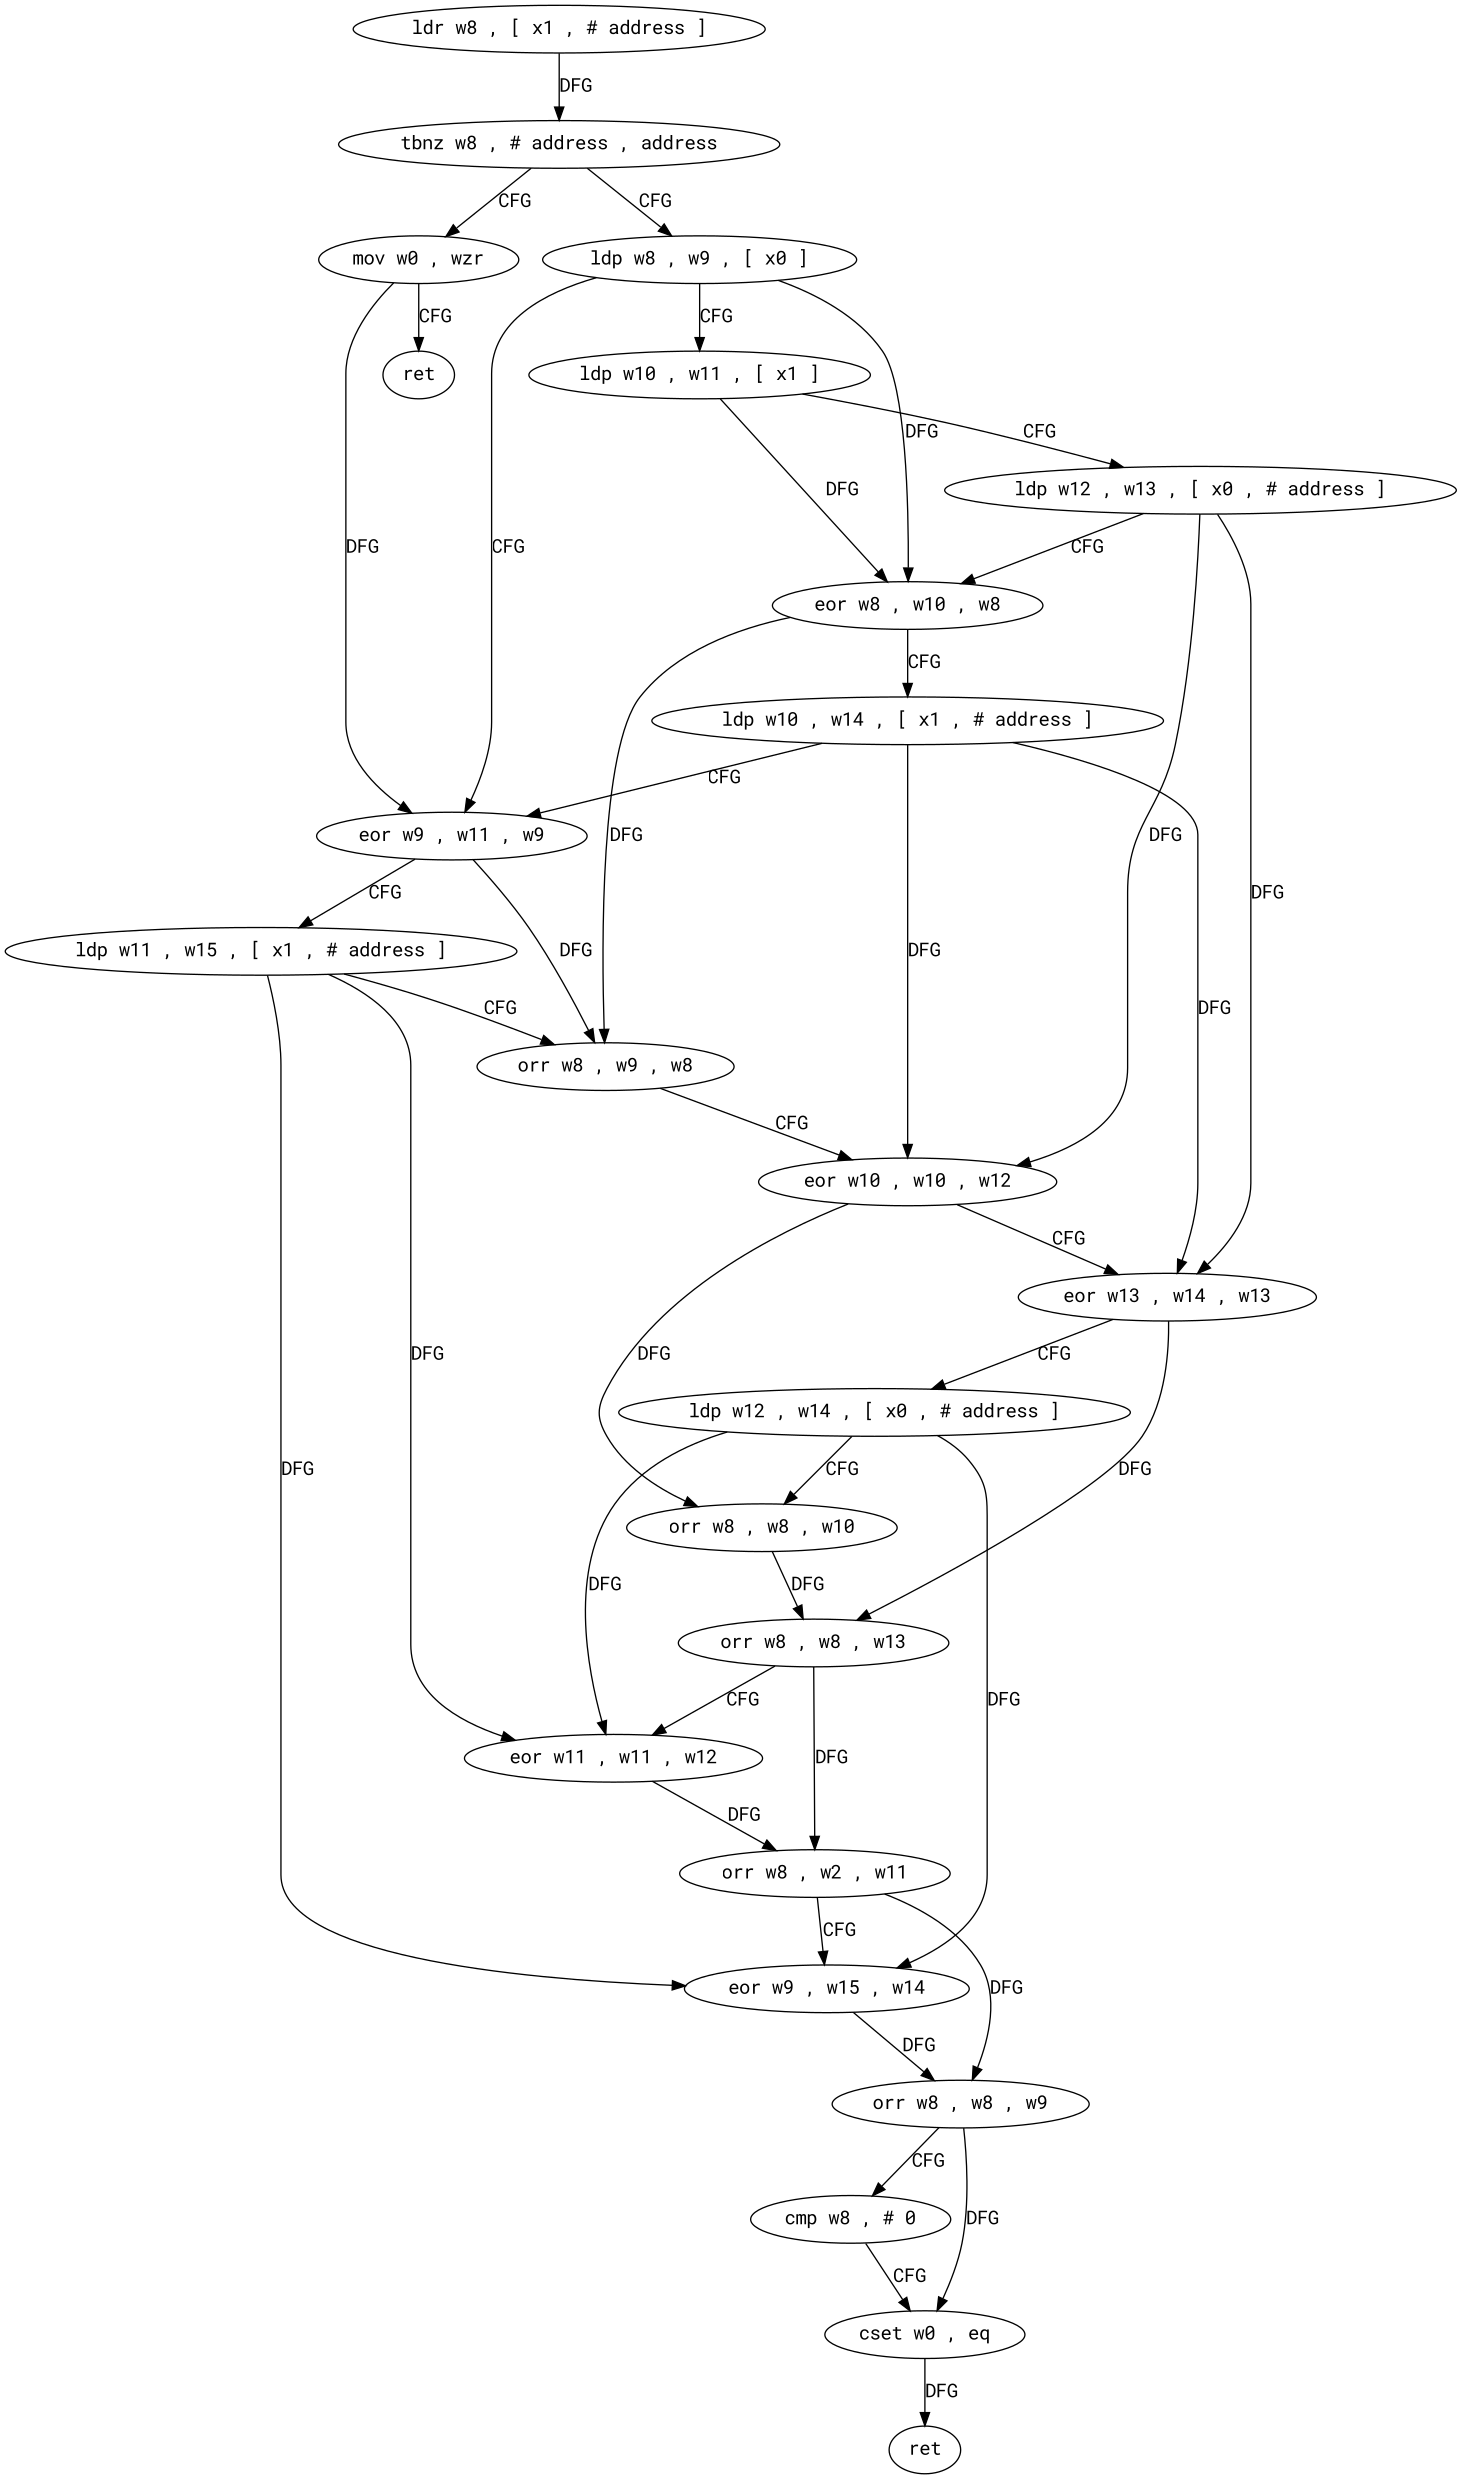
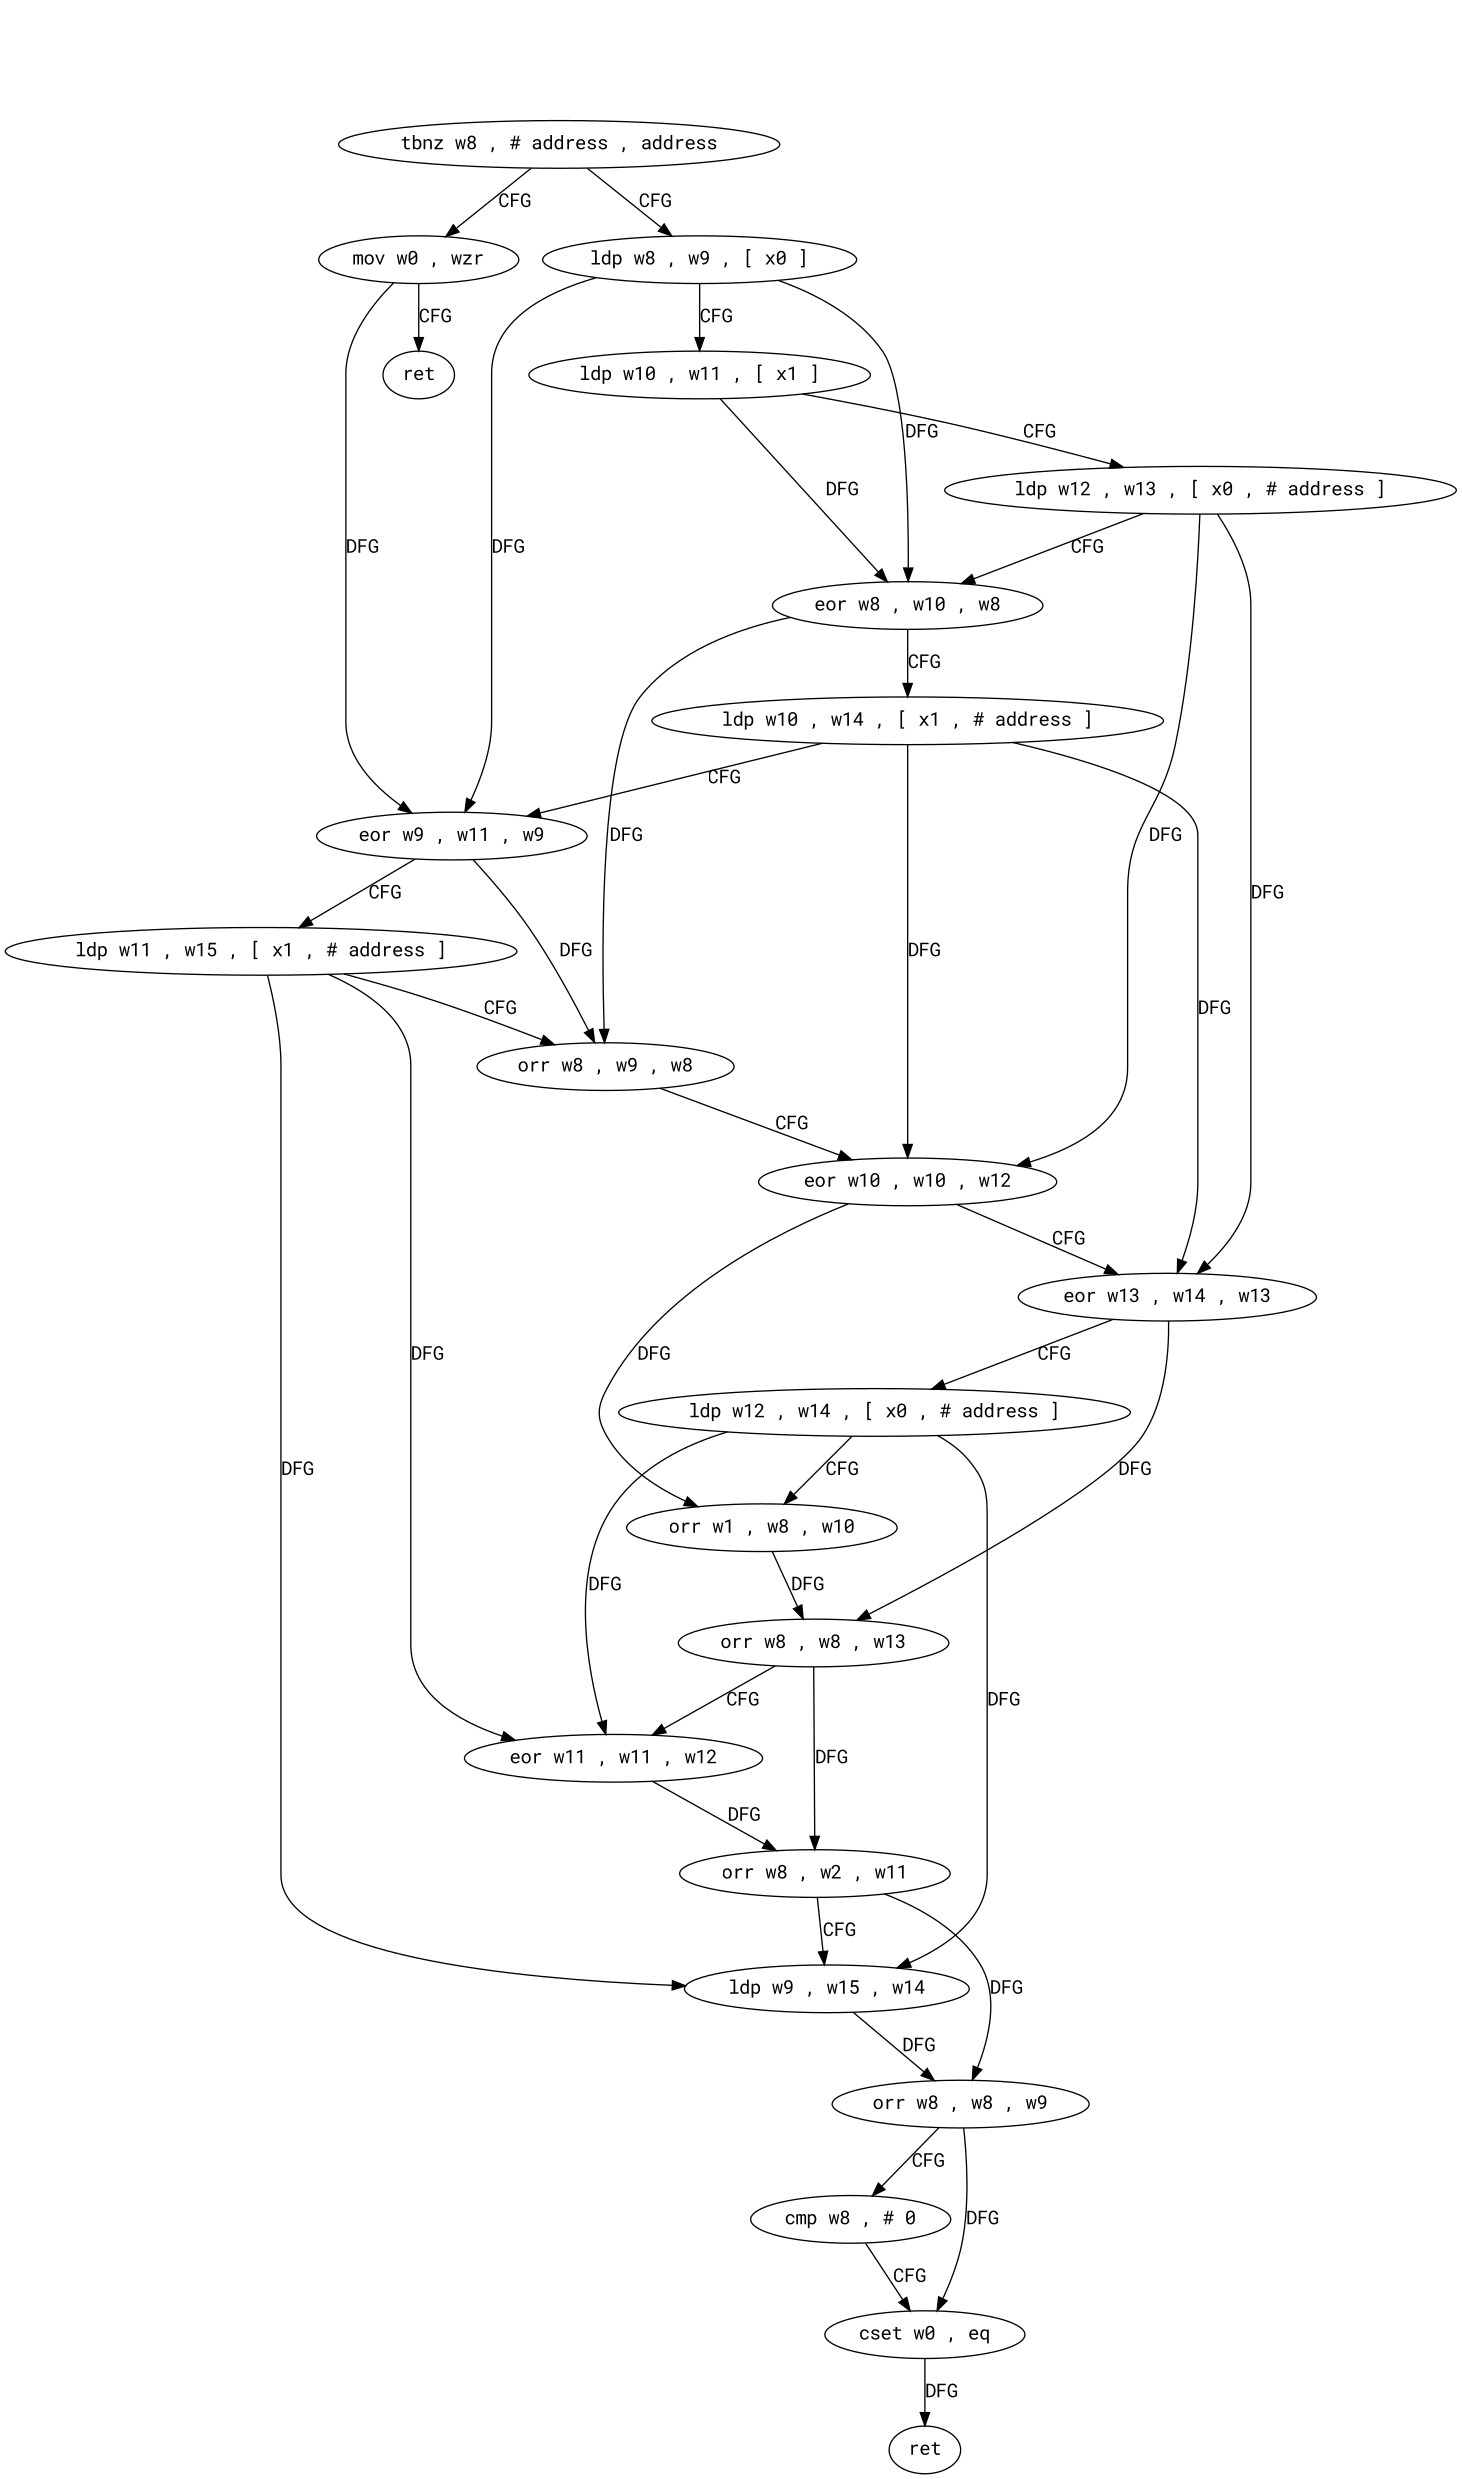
(559, 29) -> none
(508, 548) -> (508, 548)
(762, 1528) -> (762, 1528)
(827, 1989) -> (827, 1989)
